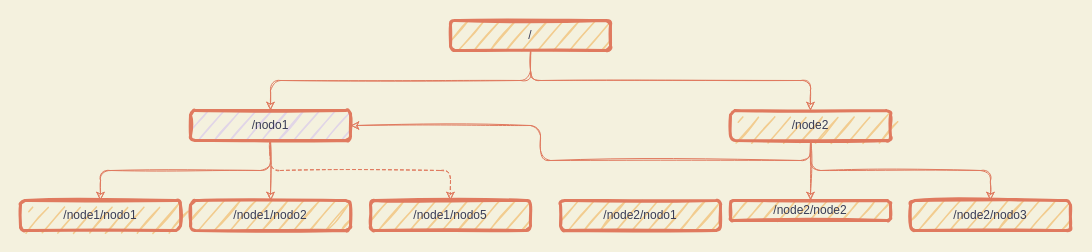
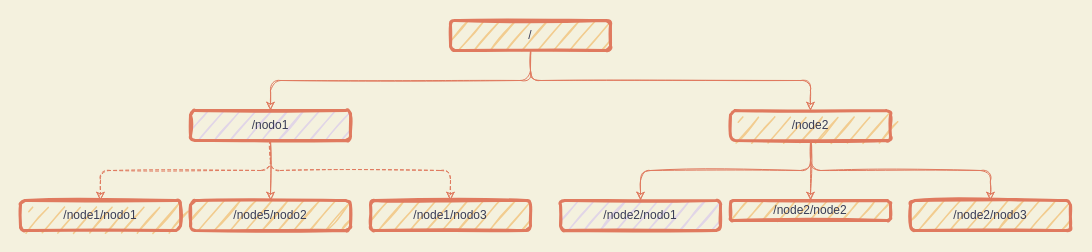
(575, 161) -> (717, 171)
(178, 171) -> (178, 171)
(271, 216) -> (271, 216)
(451, 216) -> (451, 216)
(641, 216) -> (641, 216)
